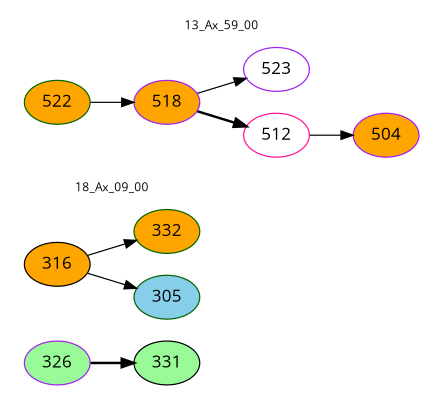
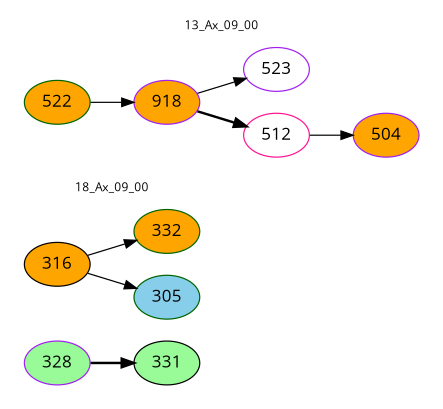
(222, 26) -> (222, 26)
(167, 102) -> (167, 102)
(57, 363) -> (57, 363)
